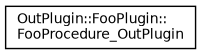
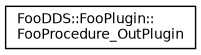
(101, 27) -> (101, 27)
